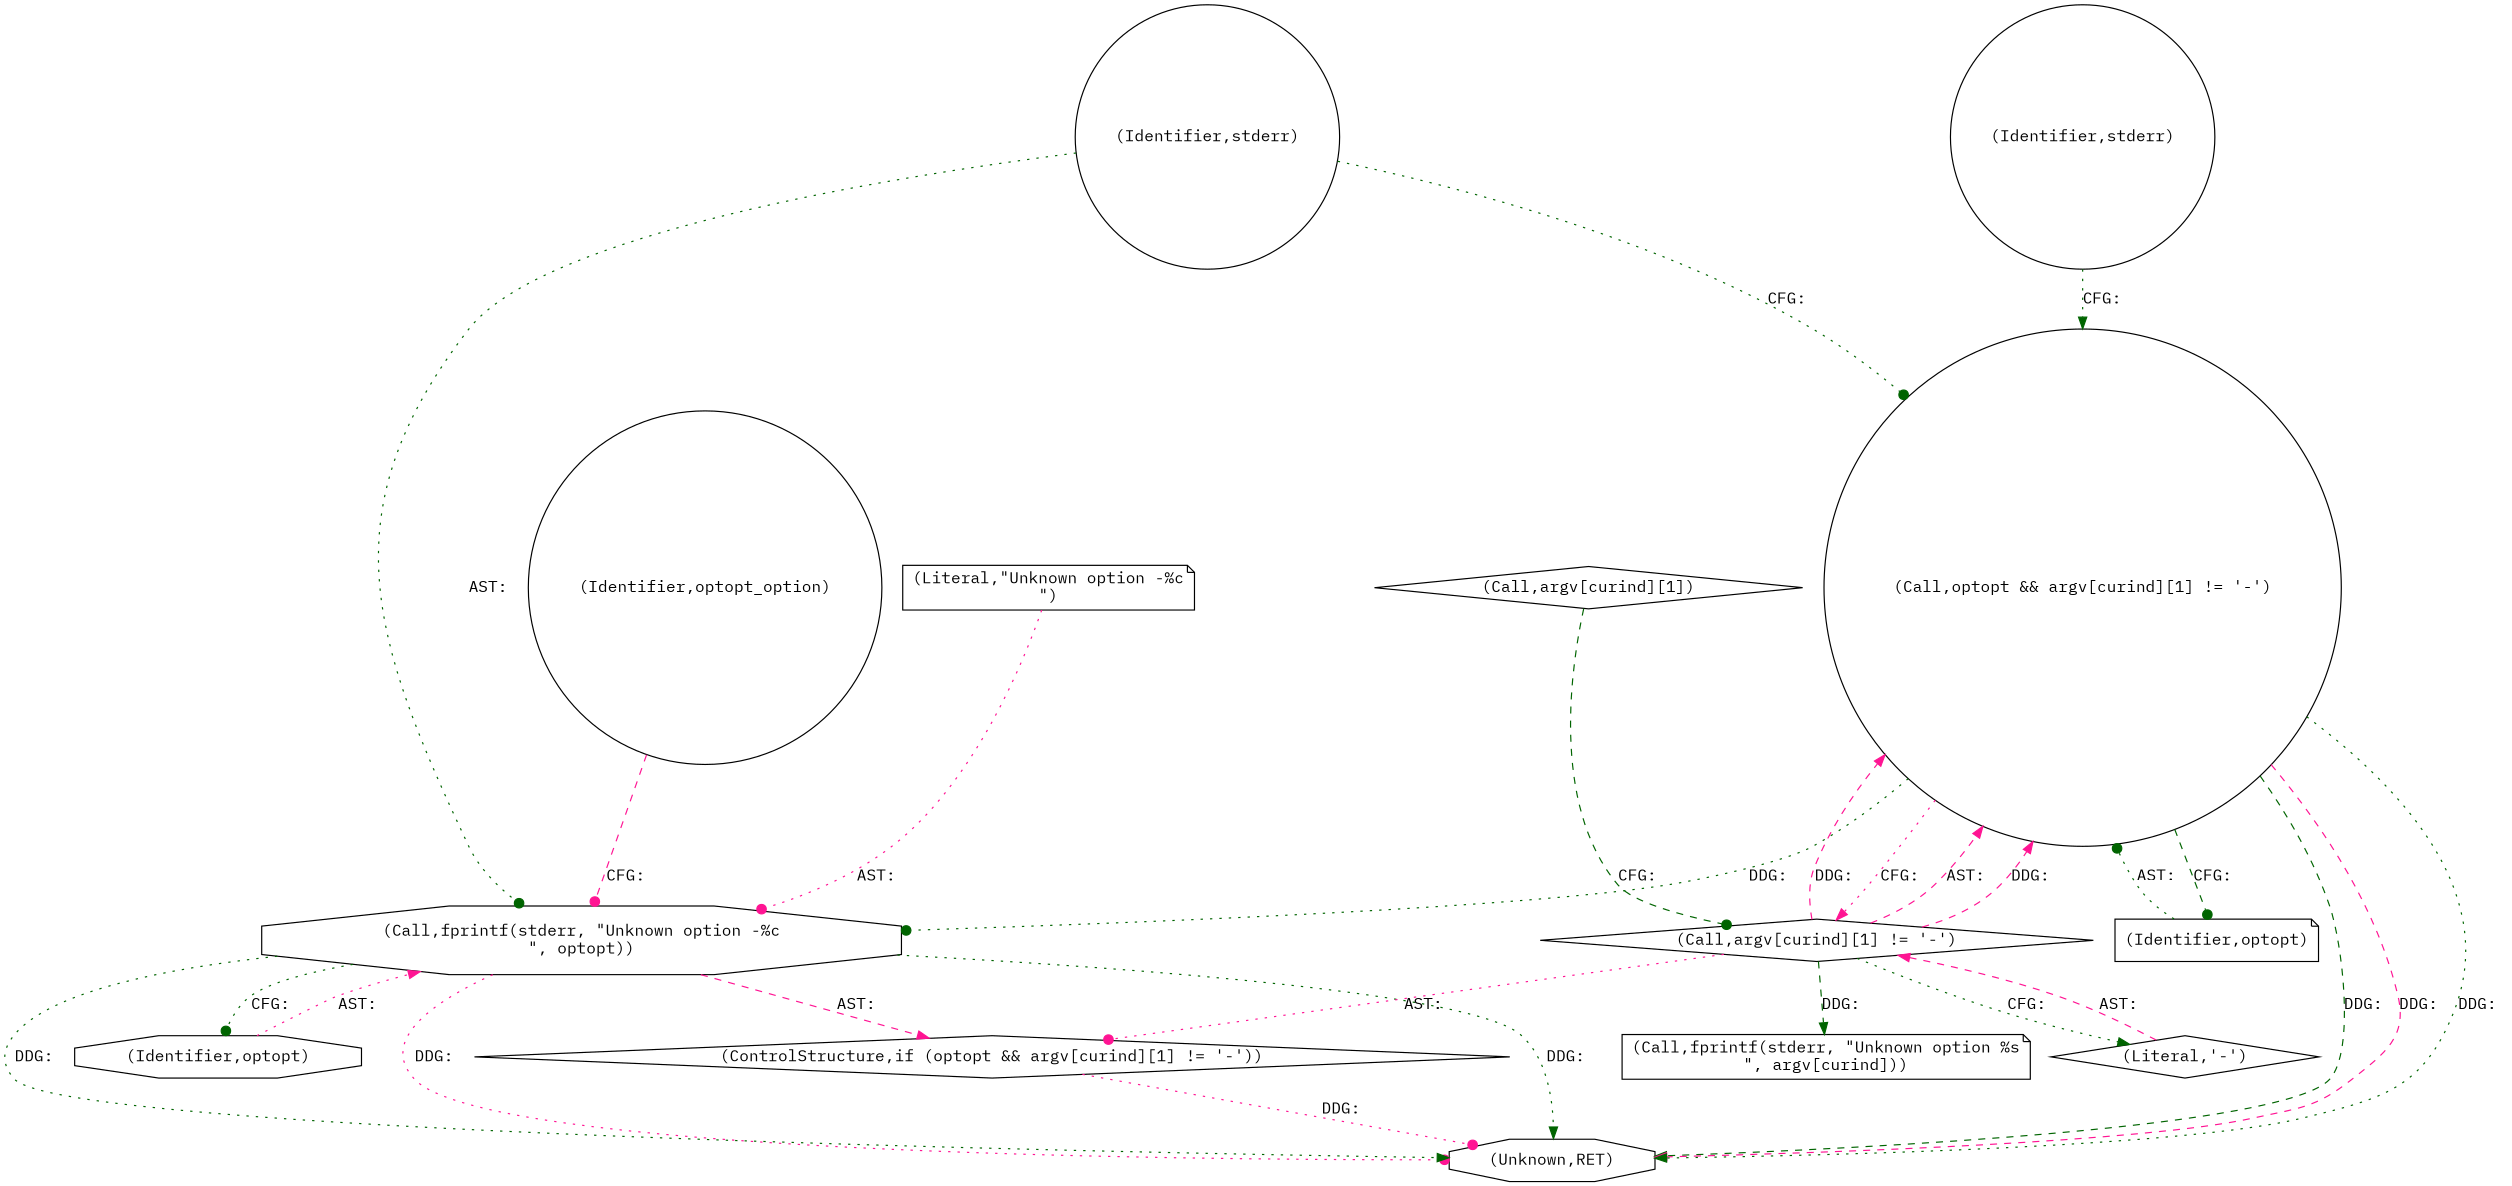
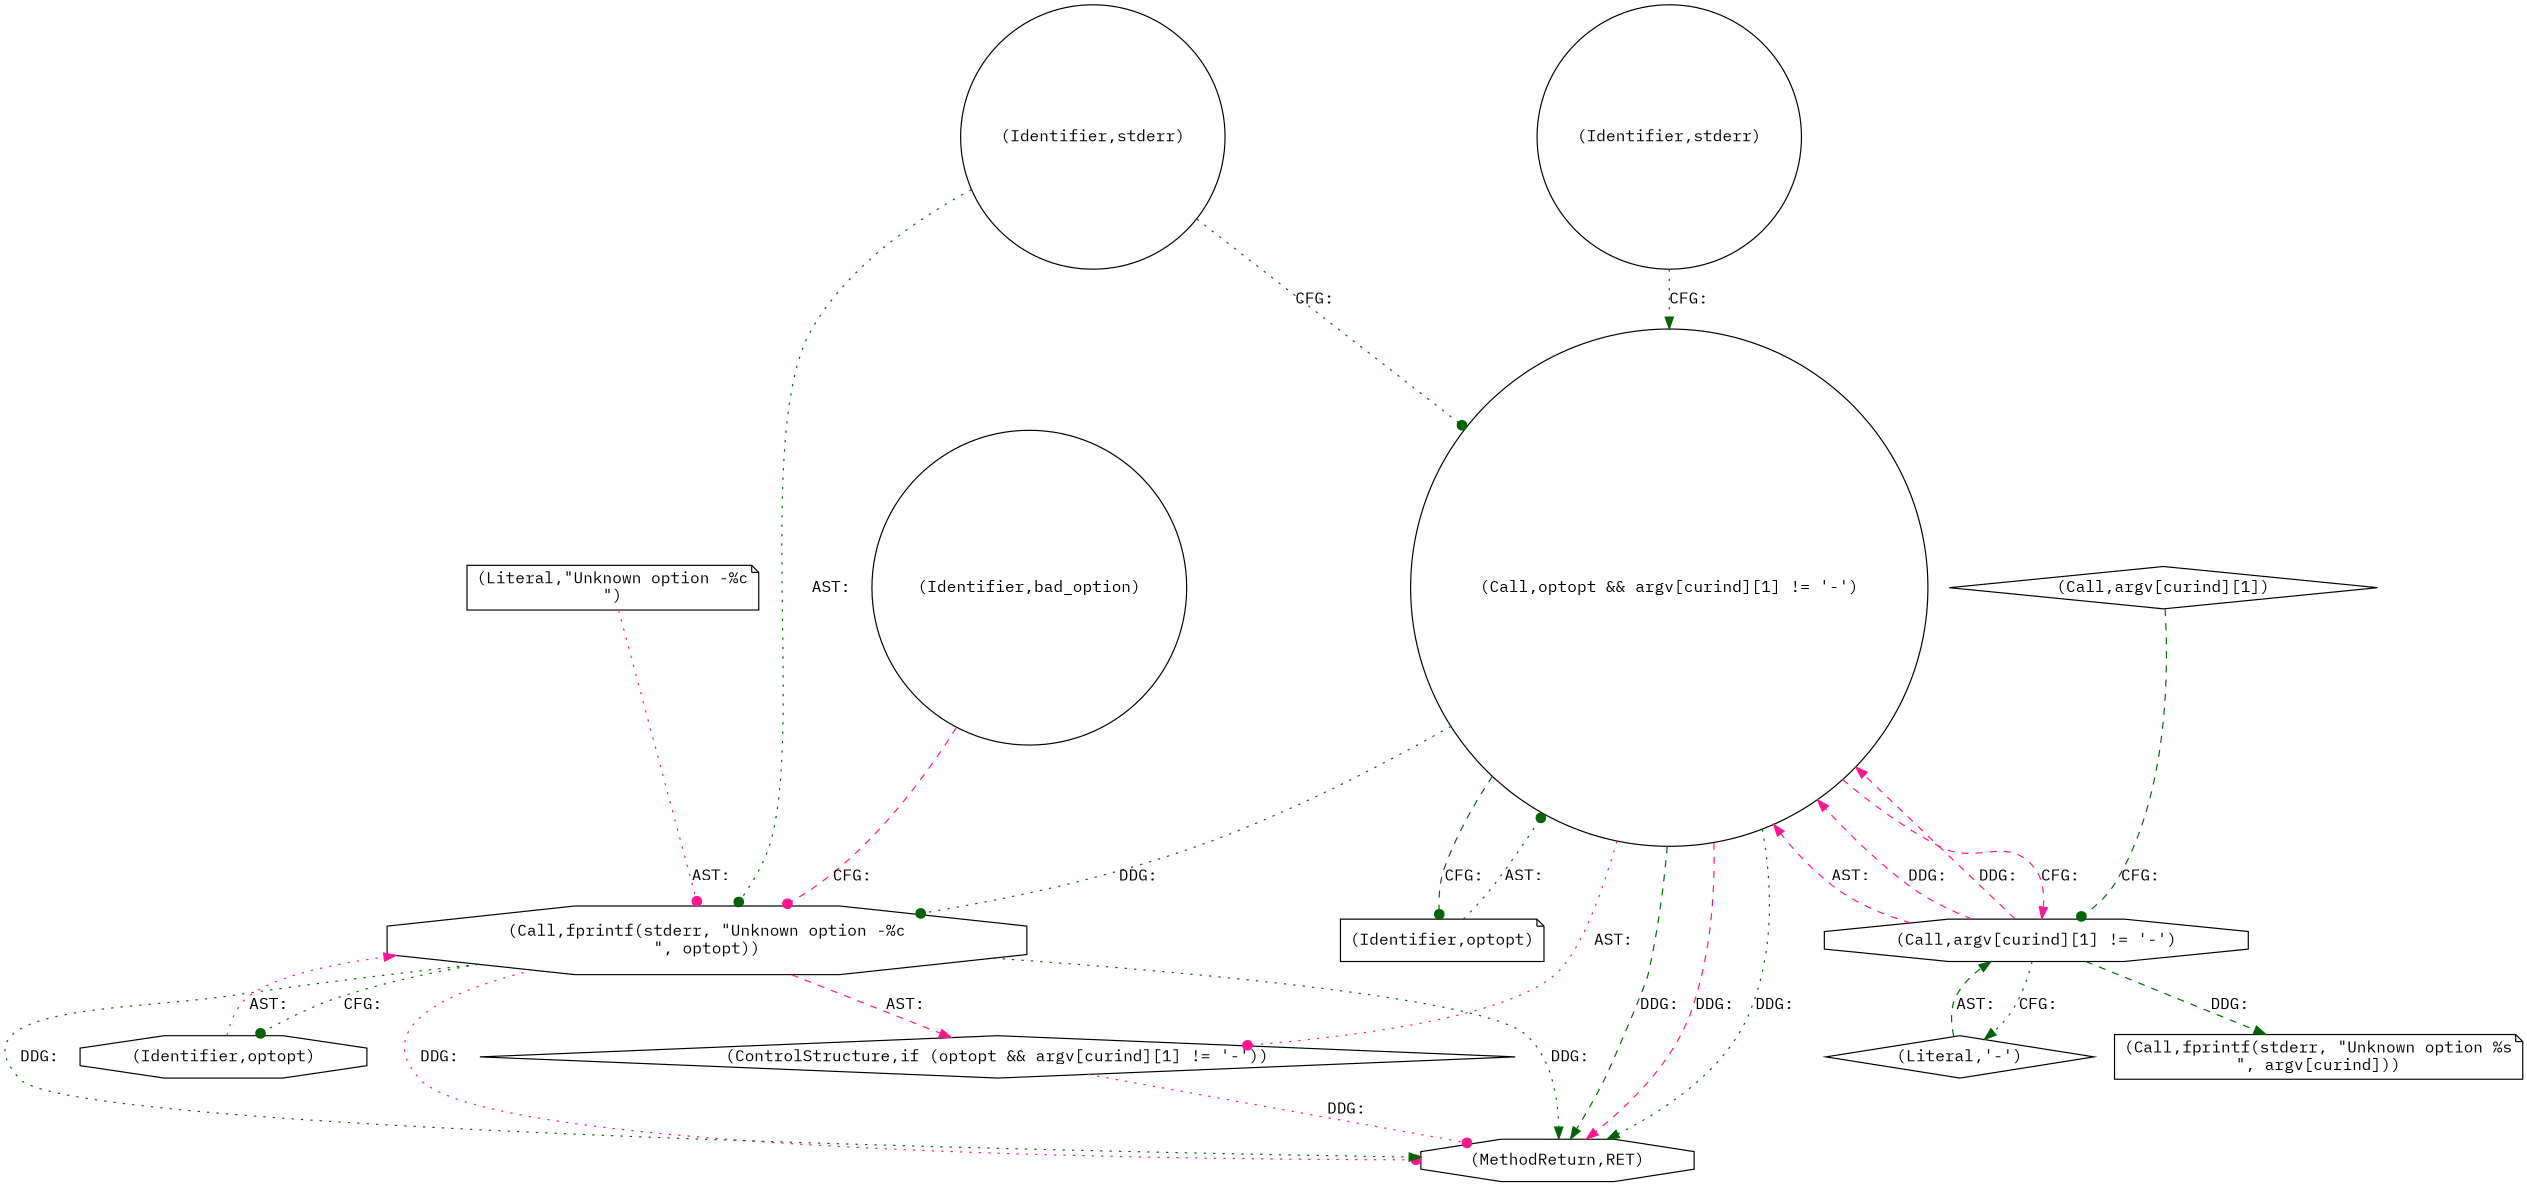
(705, 588) -> (1029, 588)
(1891, 857) -> (1957, 852)
(1817, 940) -> (2036, 940)
(2036, 989) -> (1956, 998)
(1434, 995) -> (1480, 1009)
(1552, 1160) -> (1558, 1160)
